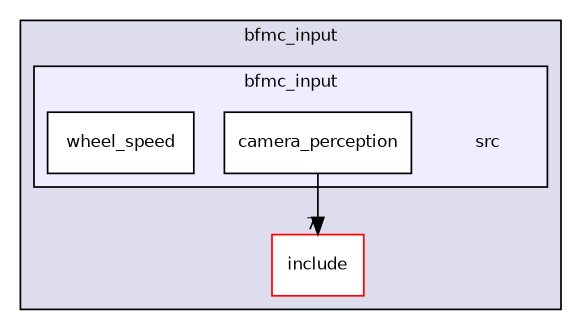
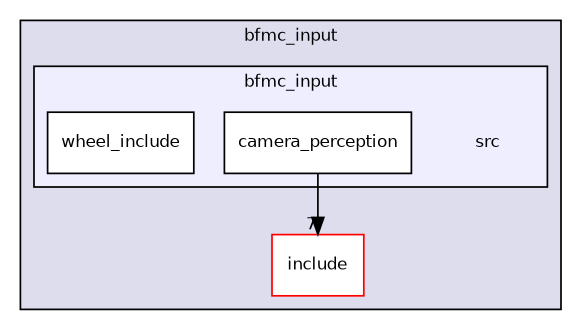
(121, 143) -> (121, 143)
